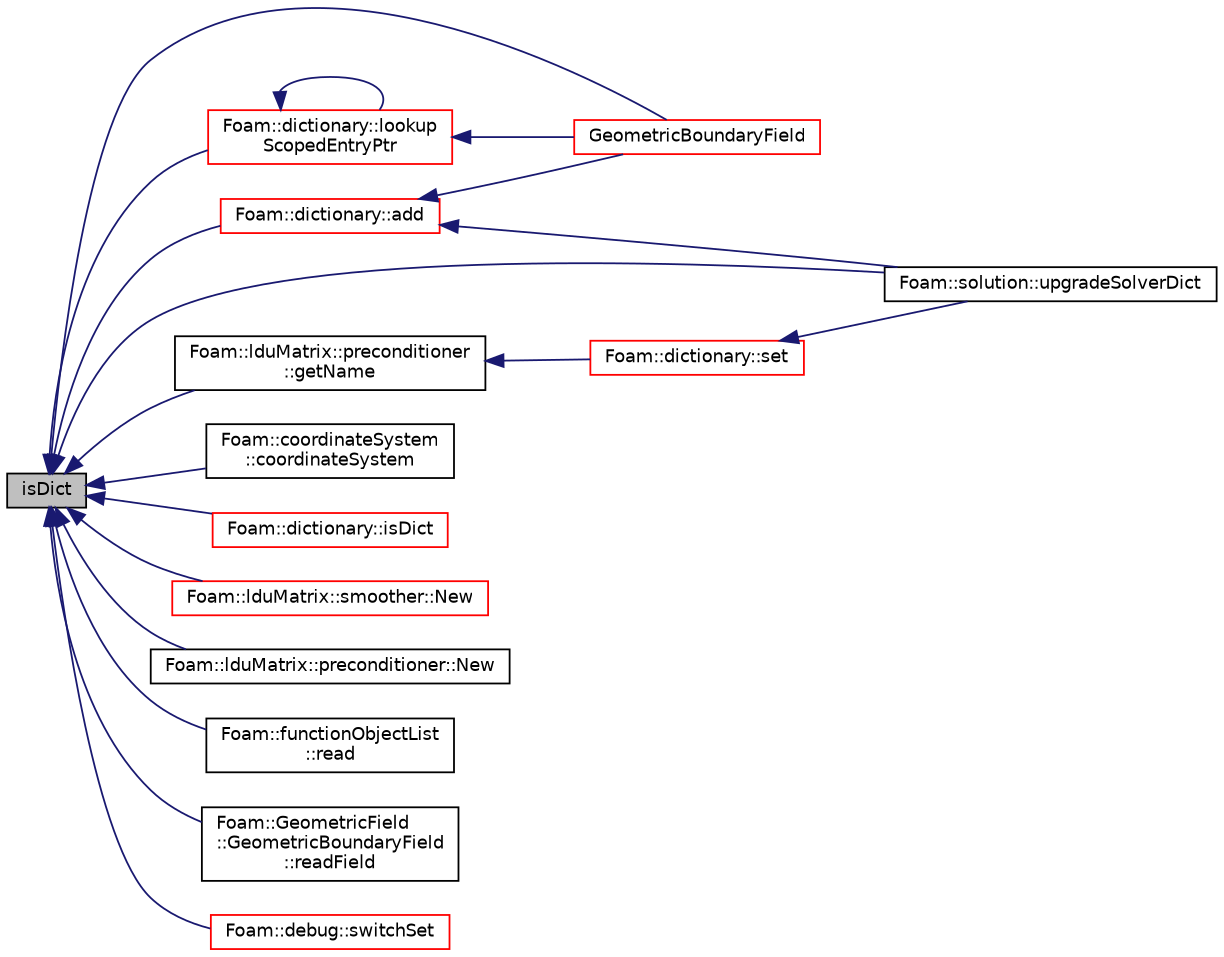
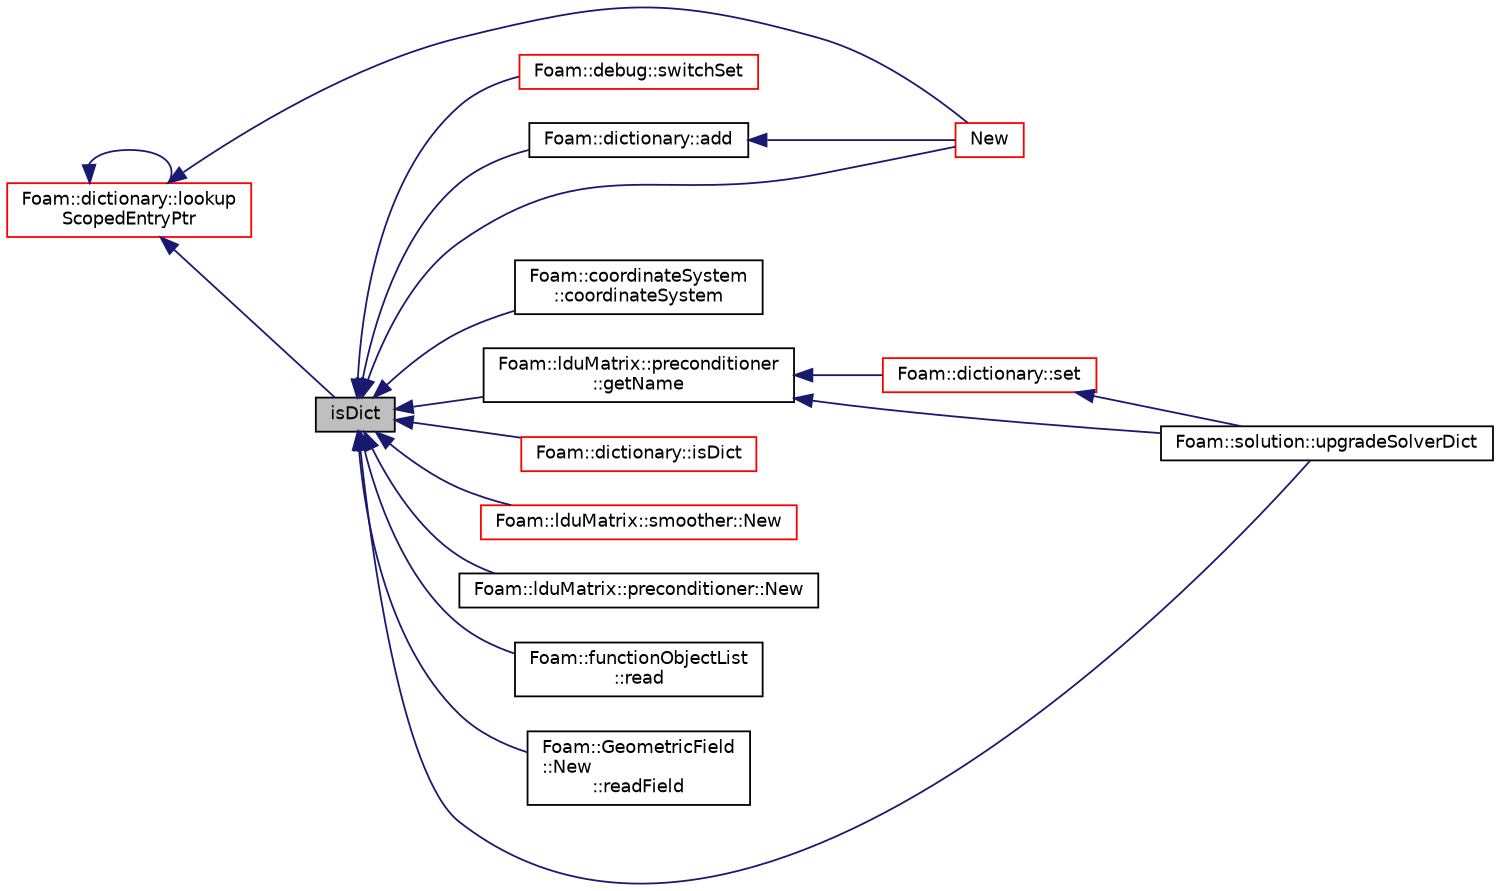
(697, 137) -> (990, 140)
(330, 216) -> (639, 140)
(678, 246) -> (986, 419)
(88, 278) -> (254, 324)
(330, 844) -> (639, 768)
